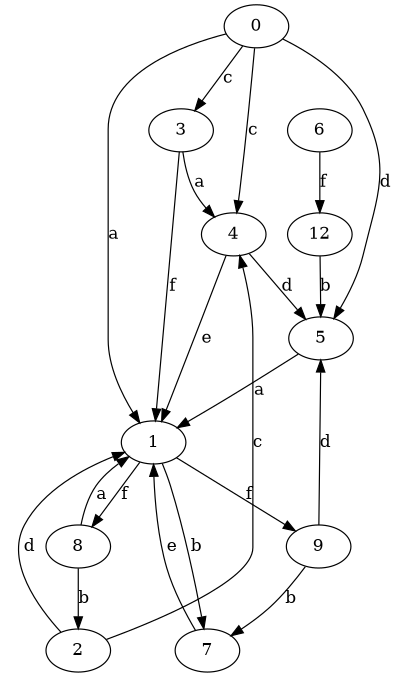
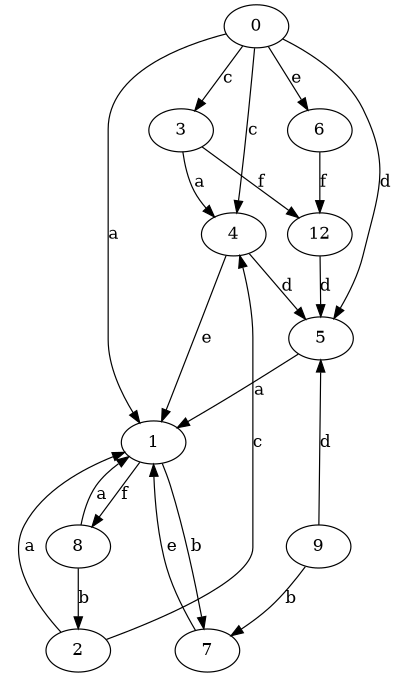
none -> (285, 73)
(168, 280) -> (250, 182)
(326, 286) -> (326, 286)
(231, 491) -> none
(30, 546) -> (30, 546)
